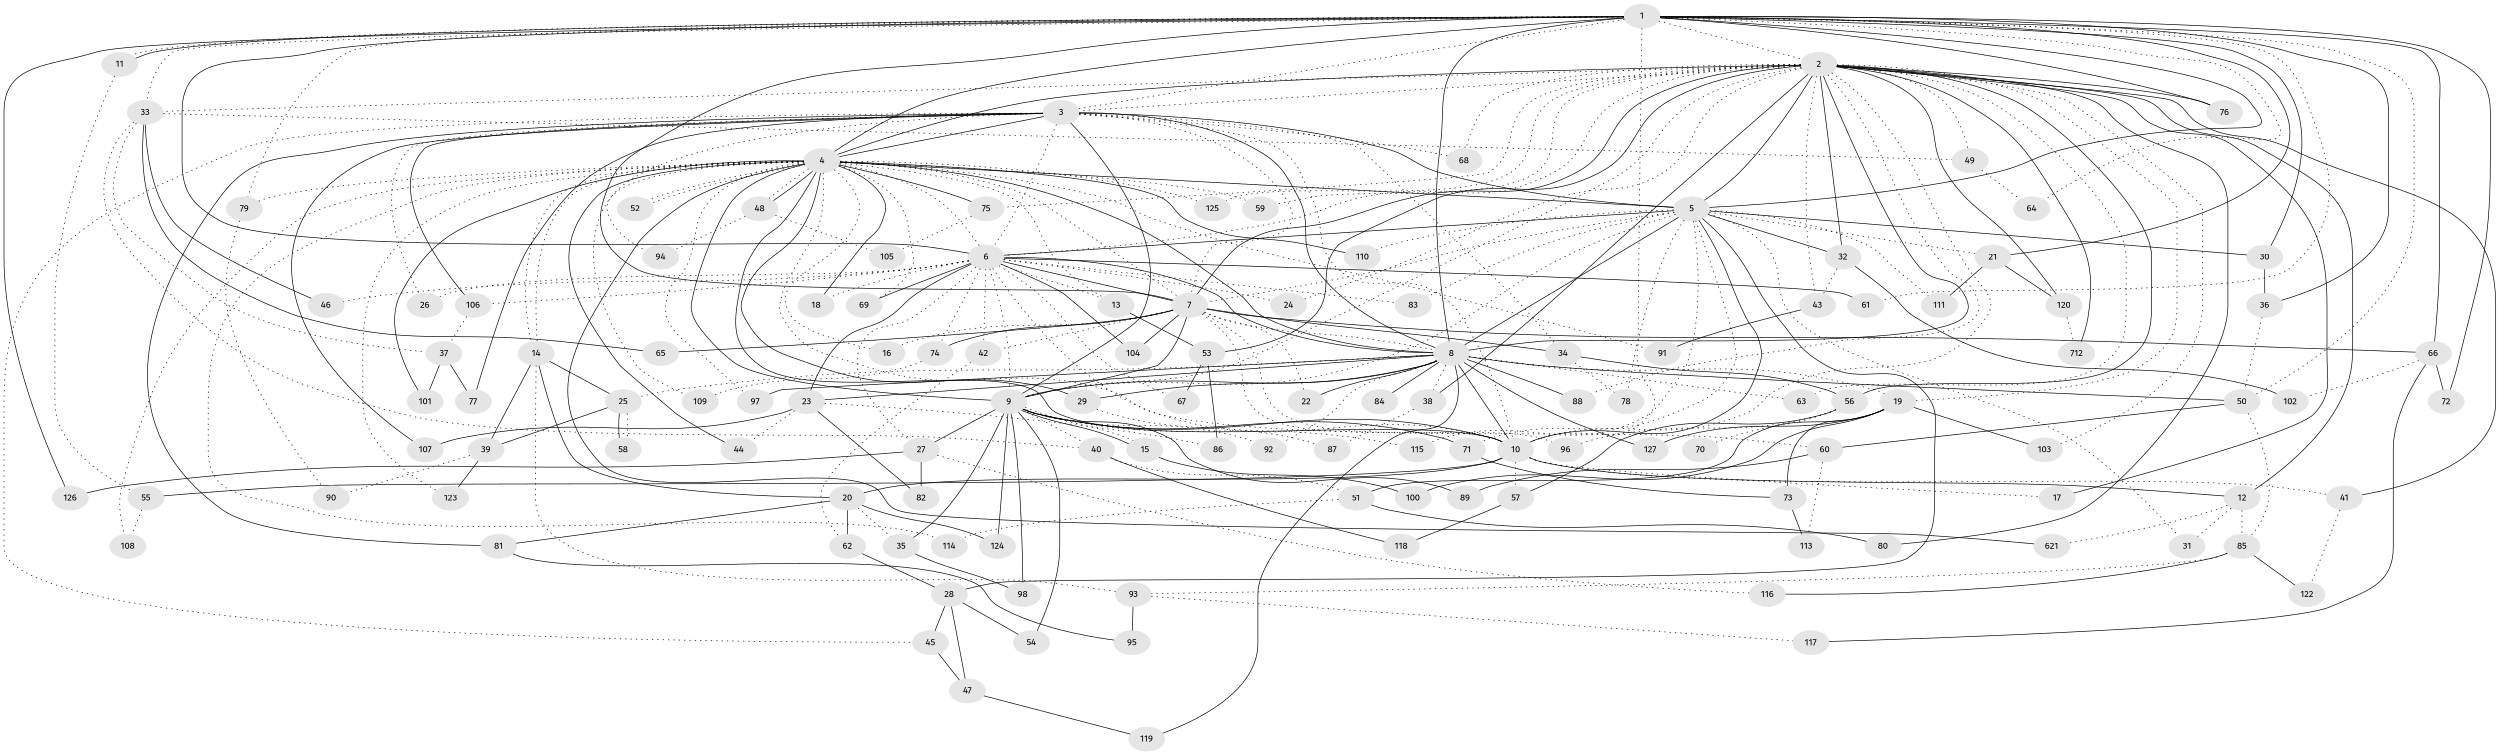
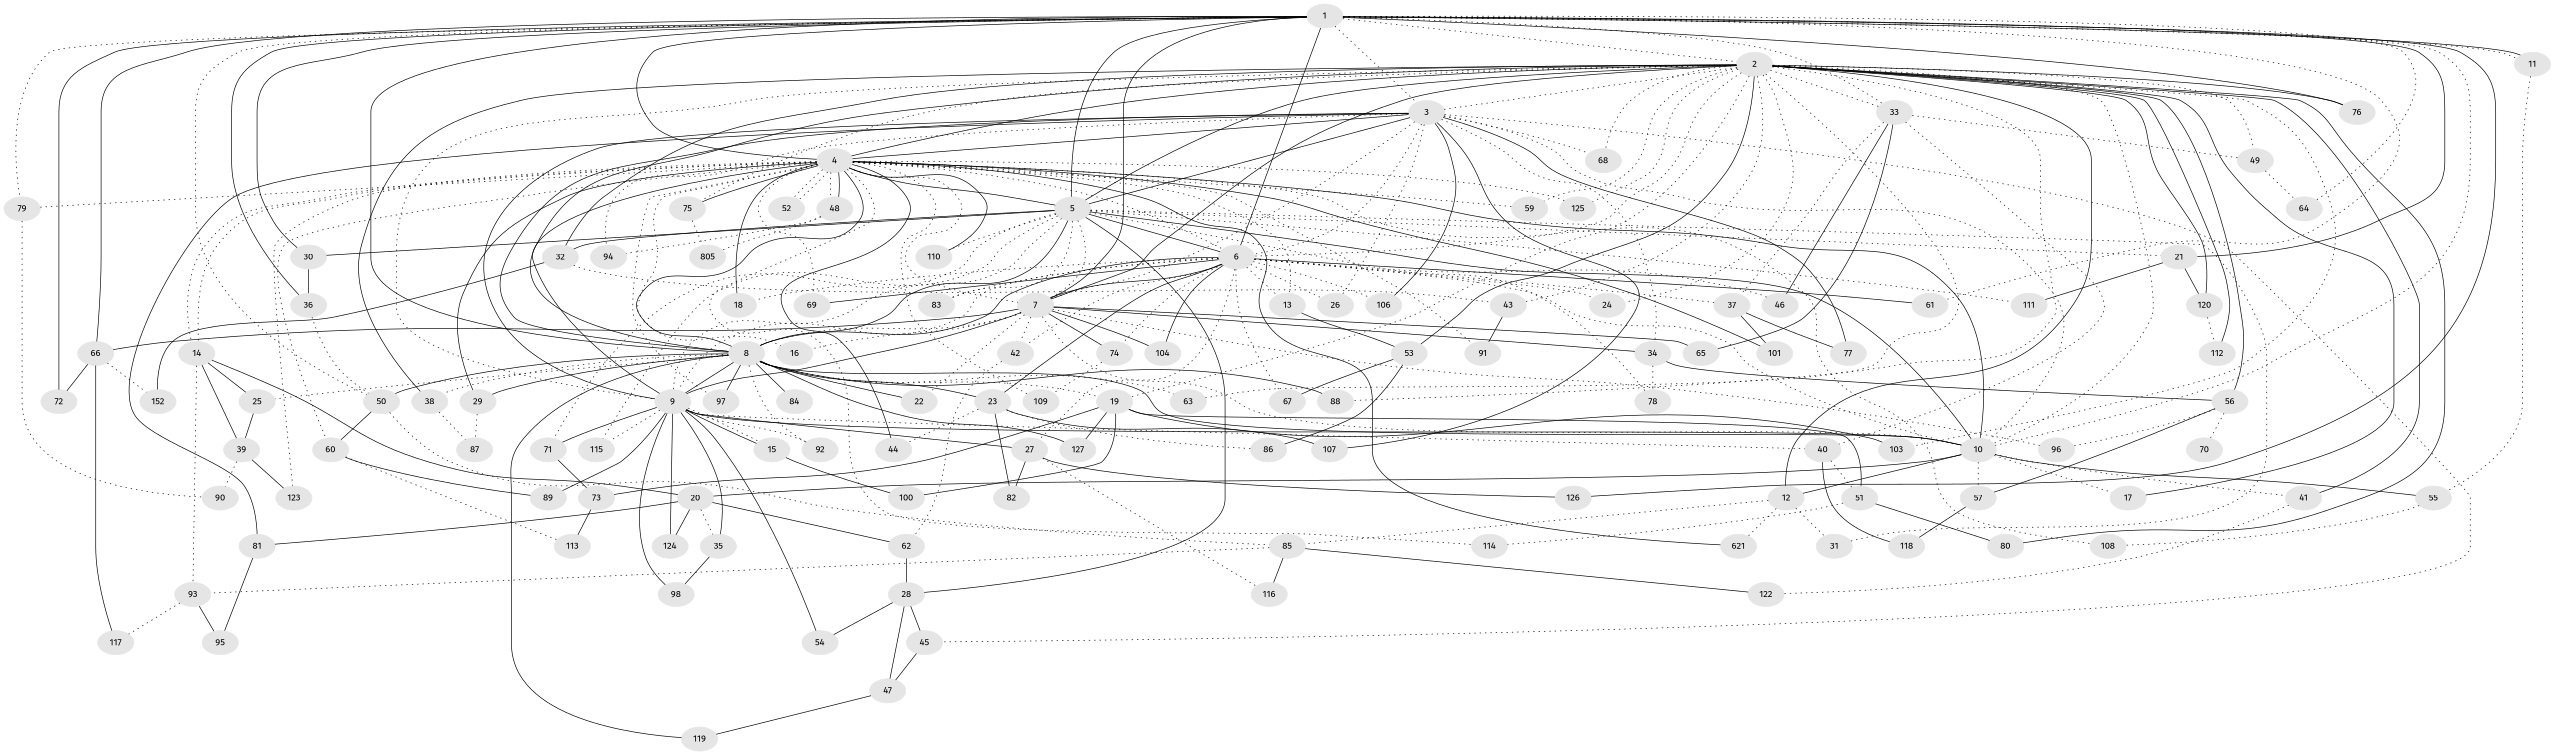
(887, 257) -> (708, 257)
(459, 329) -> (1599, 290)
(2077, 353) -> (2217, 353)
(2290, 402) -> (158, 402)
(623, 450) -> none
